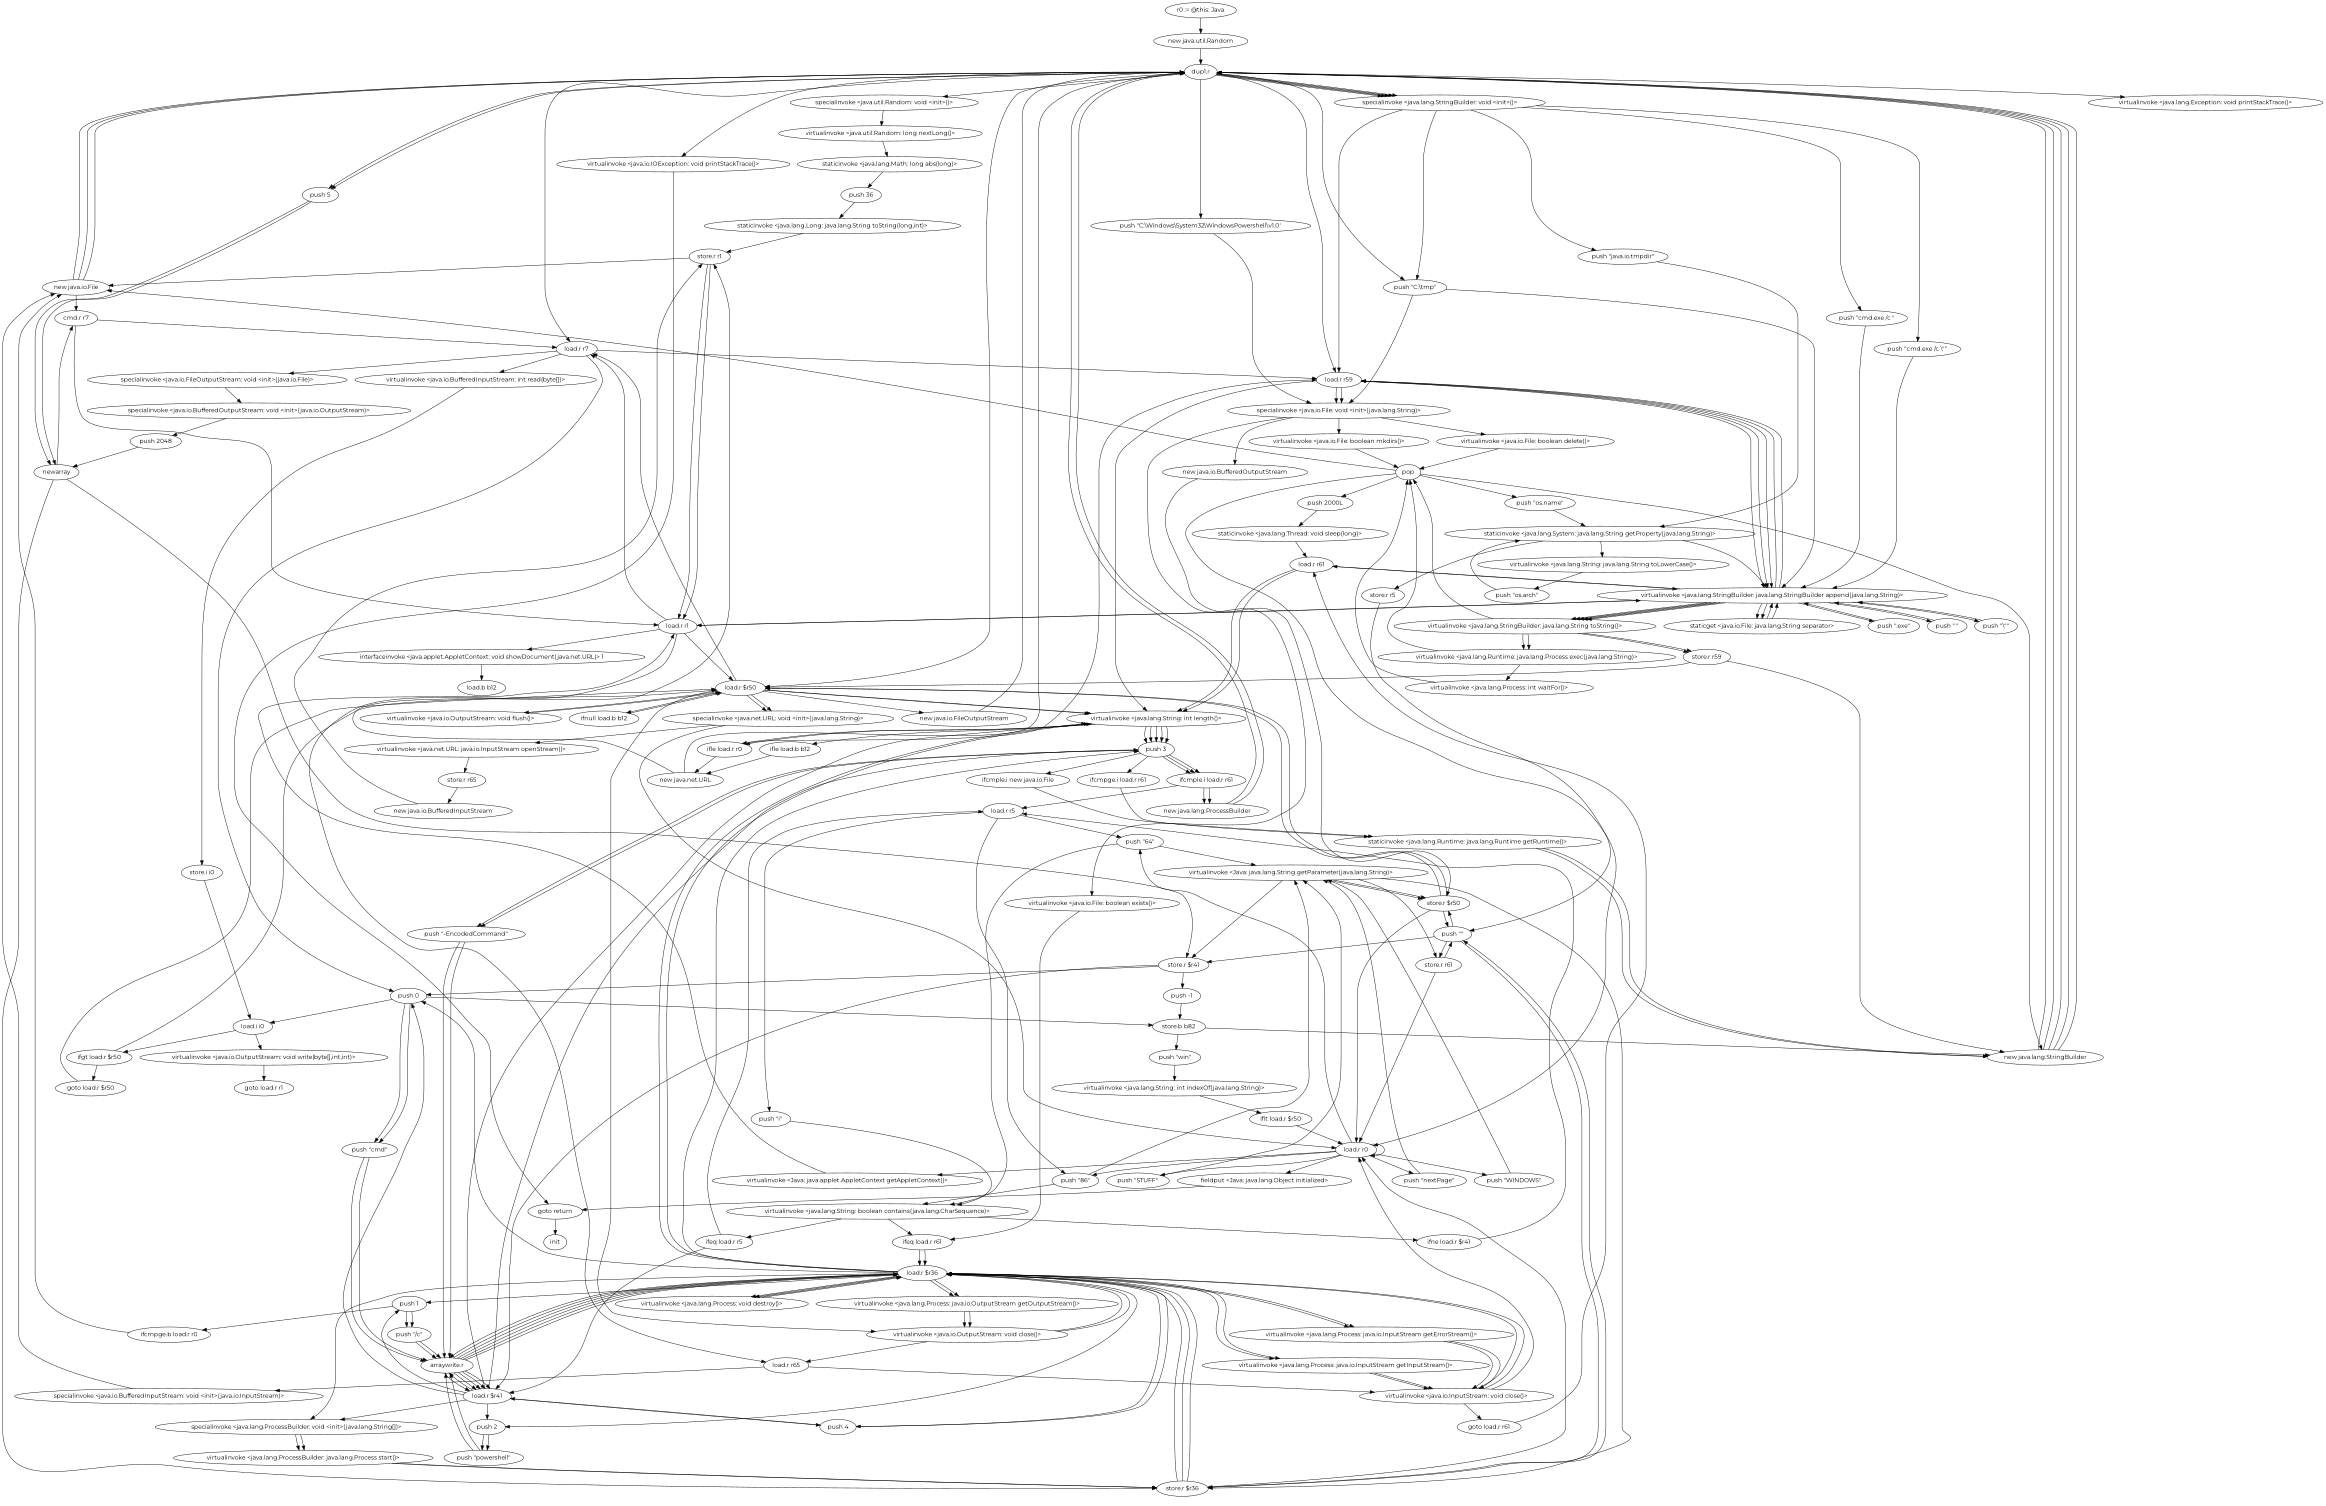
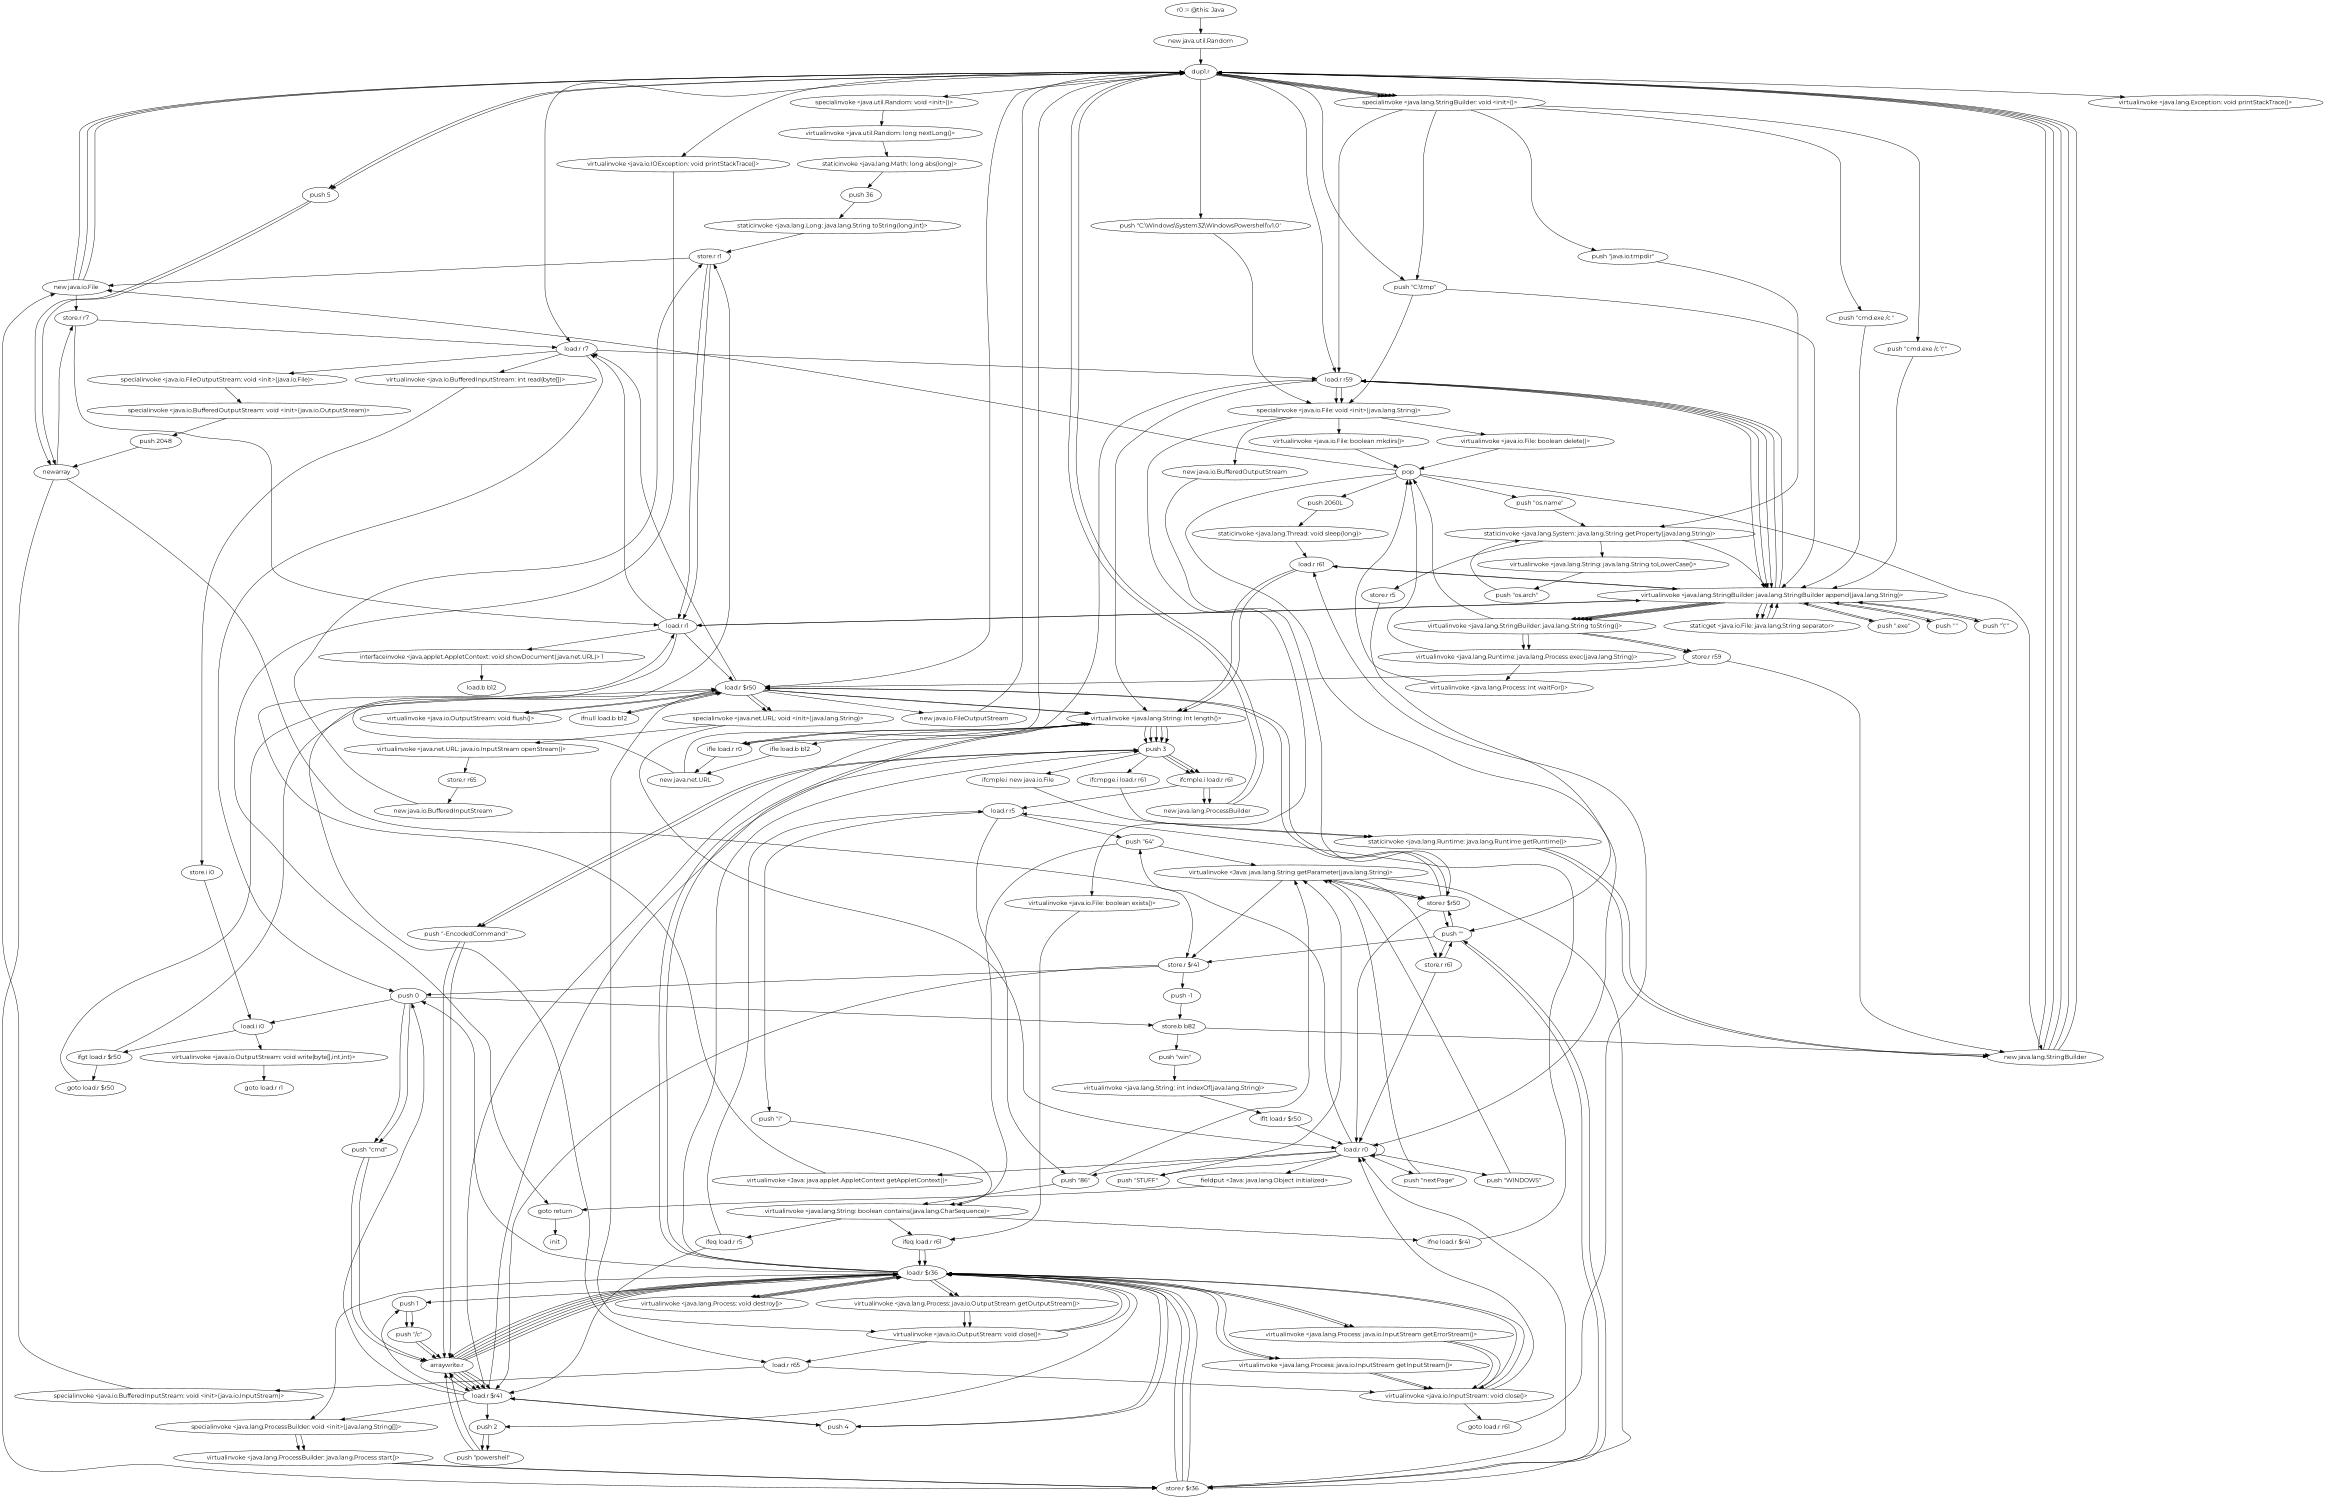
(76, 318) -> (76, 318)
(1325, 503) -> (1325, 503)
(169, 1335) -> none
